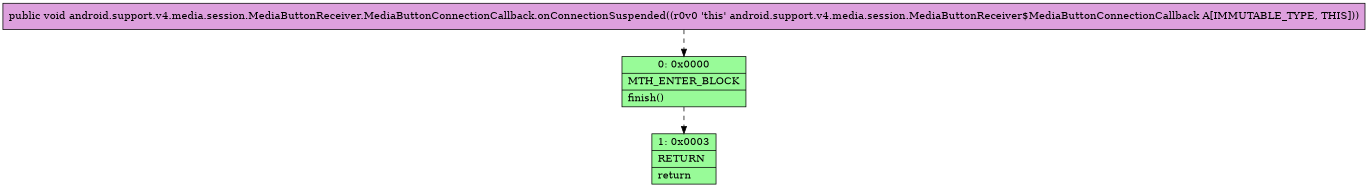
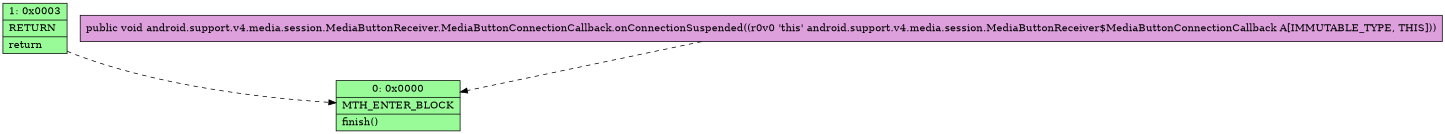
(684, 117) -> (196, 86)
